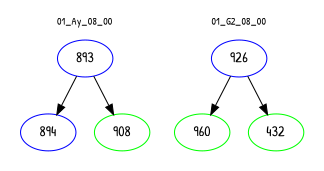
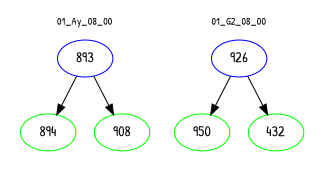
(48, 132) -> (48, 132)
(202, 132) -> (202, 132)
